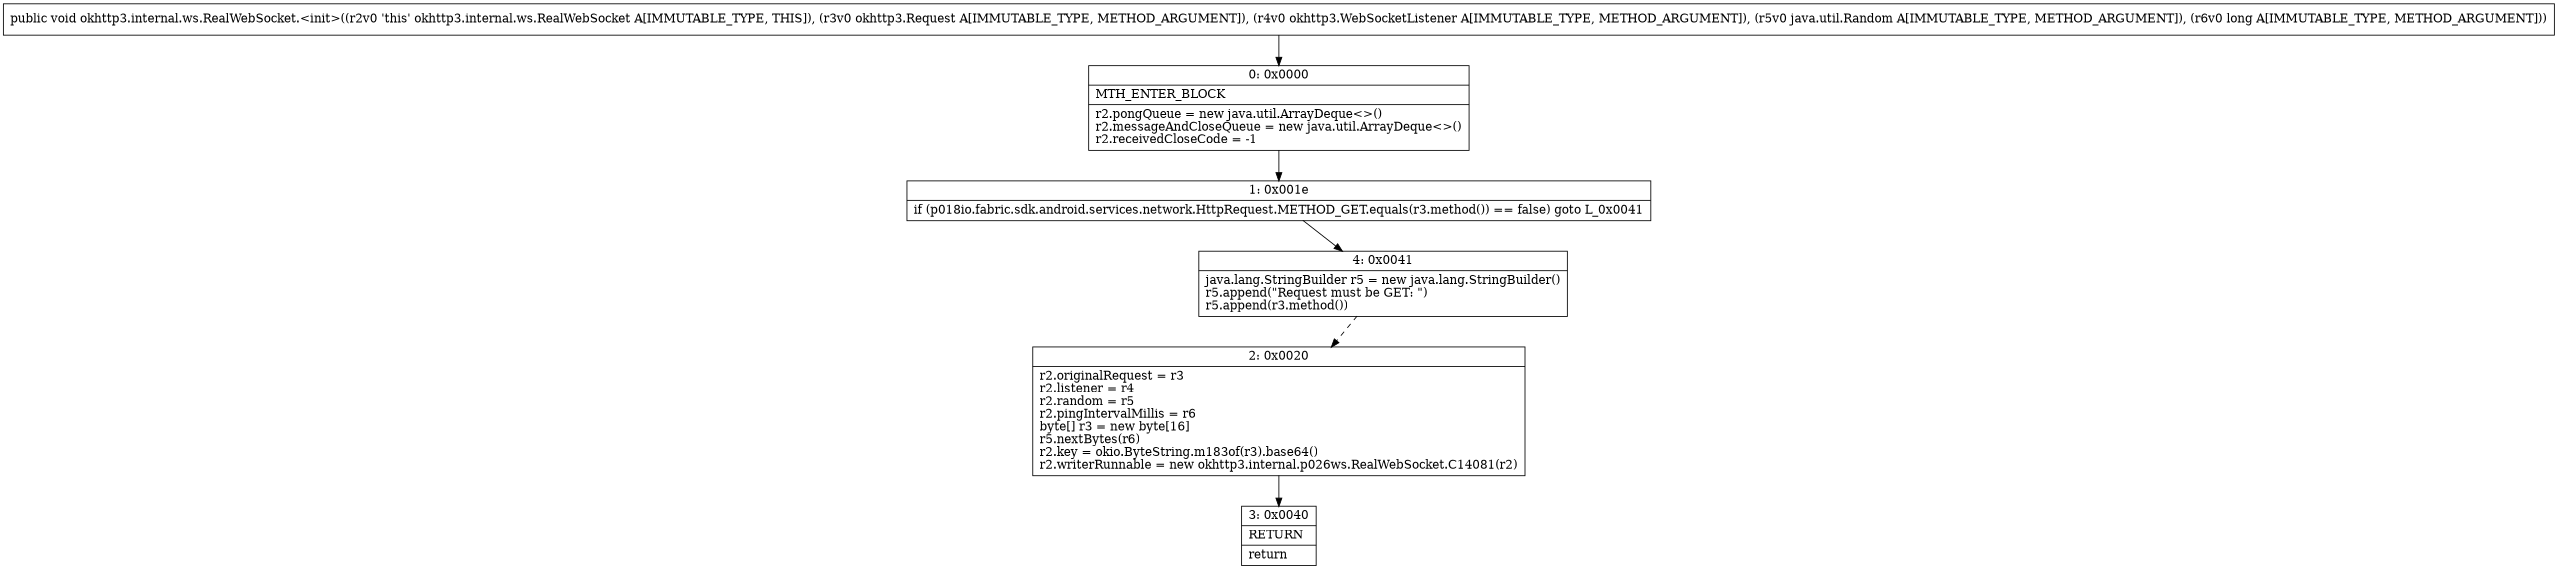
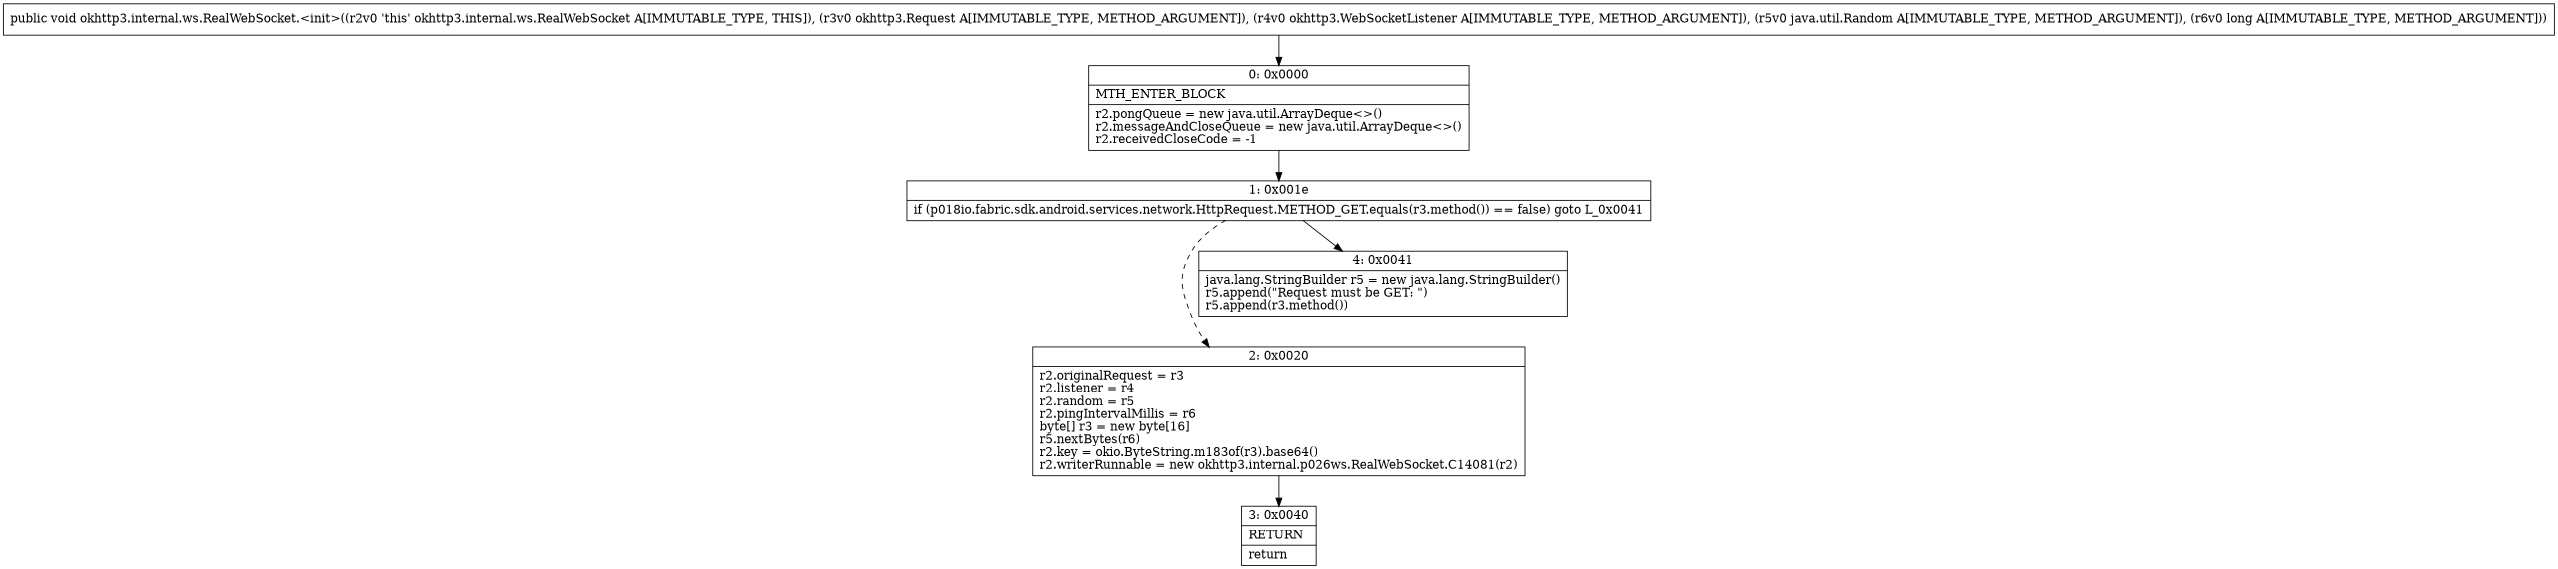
(1347, 328) -> (1183, 274)
